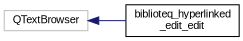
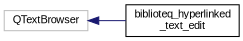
(183, 21) -> (183, 21)
